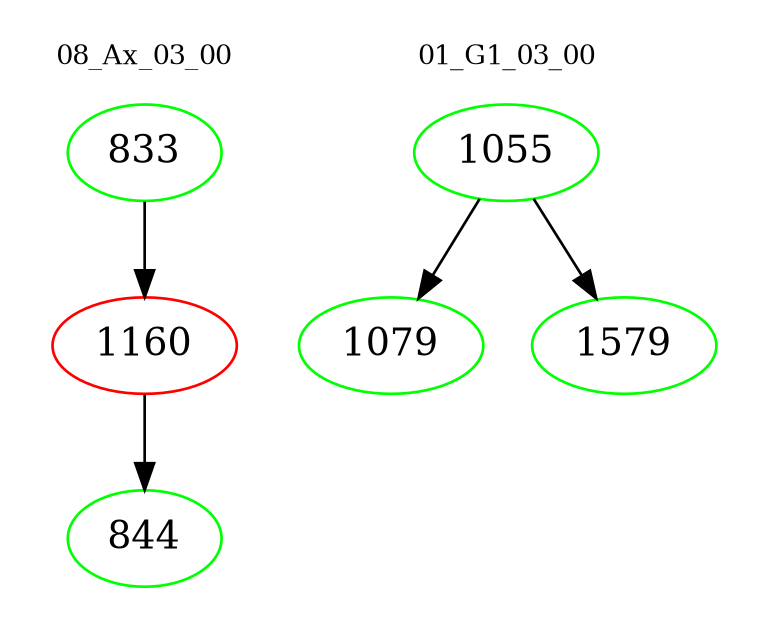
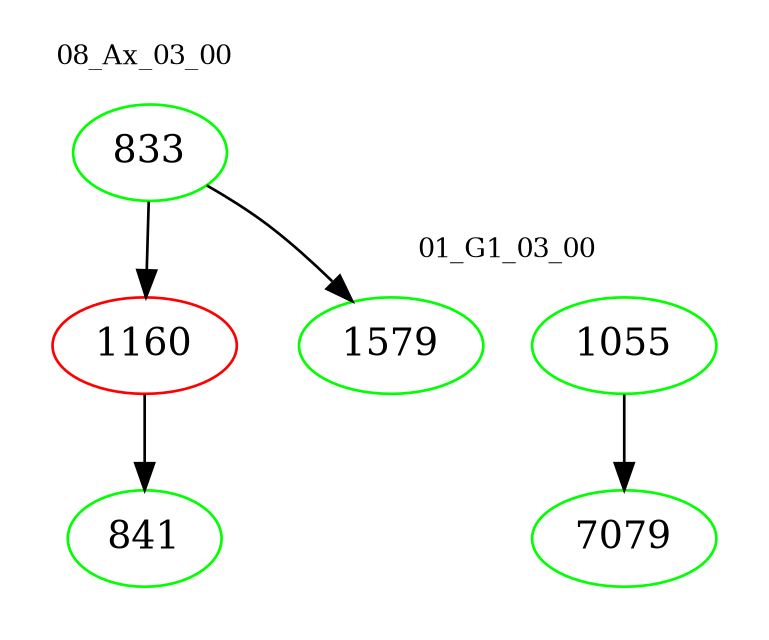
(558, 237) -> (297, 249)
(391, 346) -> (624, 539)
(145, 539) -> (145, 539)
